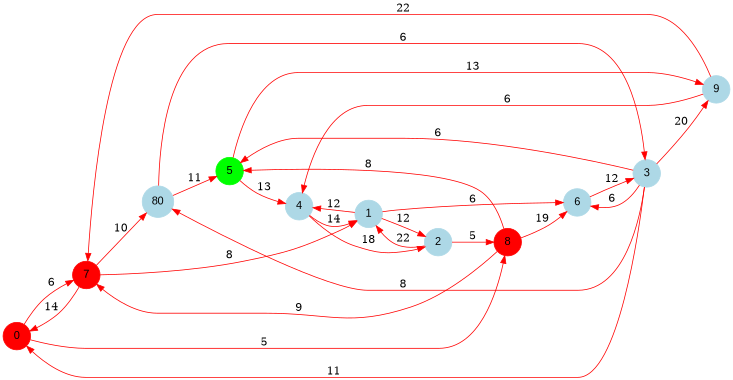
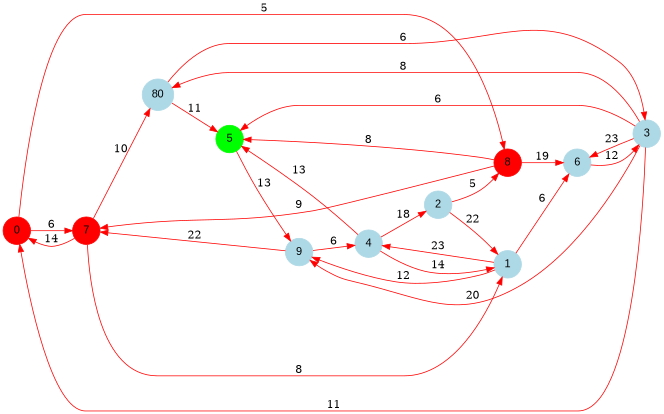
(258, 194) -> (305, 190)
(612, 199) -> (612, 139)
(334, 204) -> (438, 246)
(400, 226) -> (406, 283)
